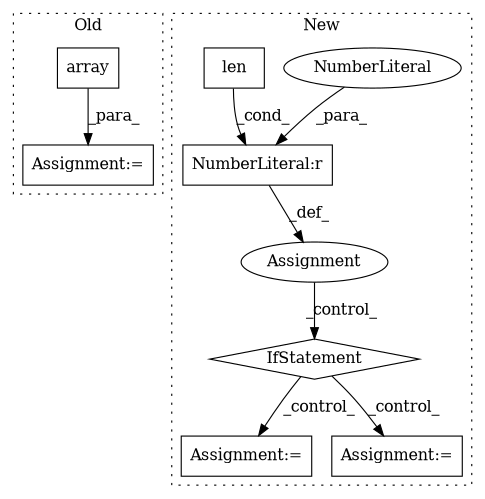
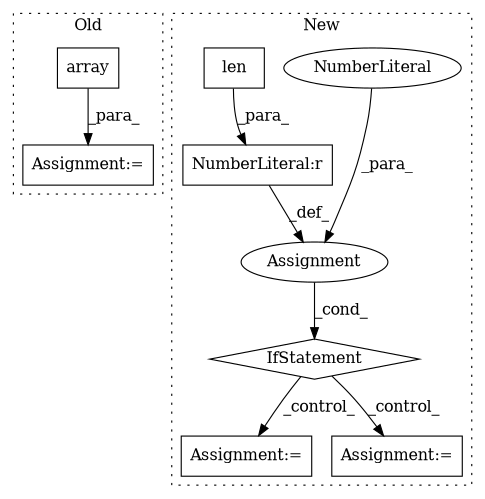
(313, 110) -> (358, 162)
(263, 117) -> (263, 117)
(341, 311) -> (341, 311)
